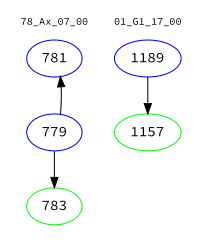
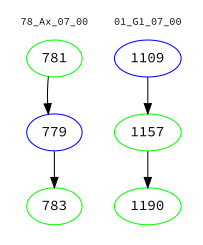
(148, 22) -> (148, 22)
(54, 59) -> (54, 59)
(148, 59) -> (148, 59)
(61, 101) -> (48, 90)
none -> (148, 206)
